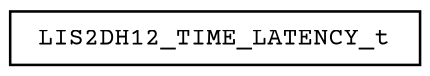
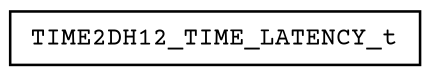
(215, 38) -> (215, 38)
